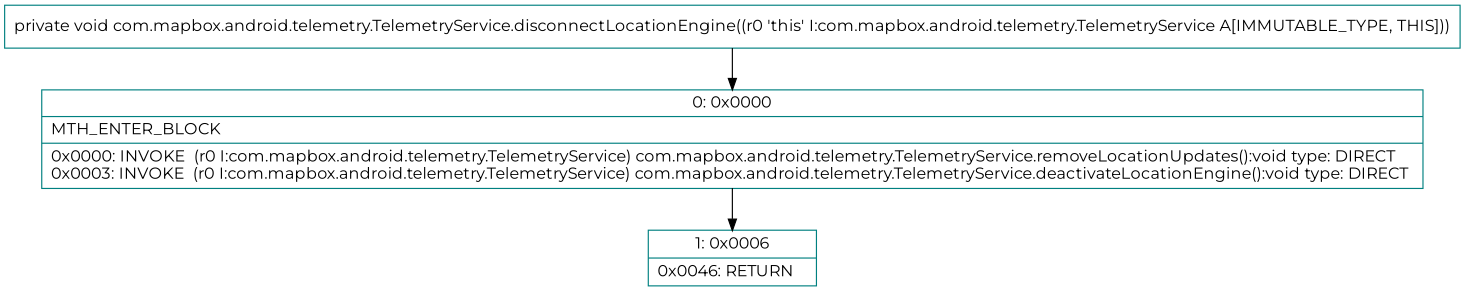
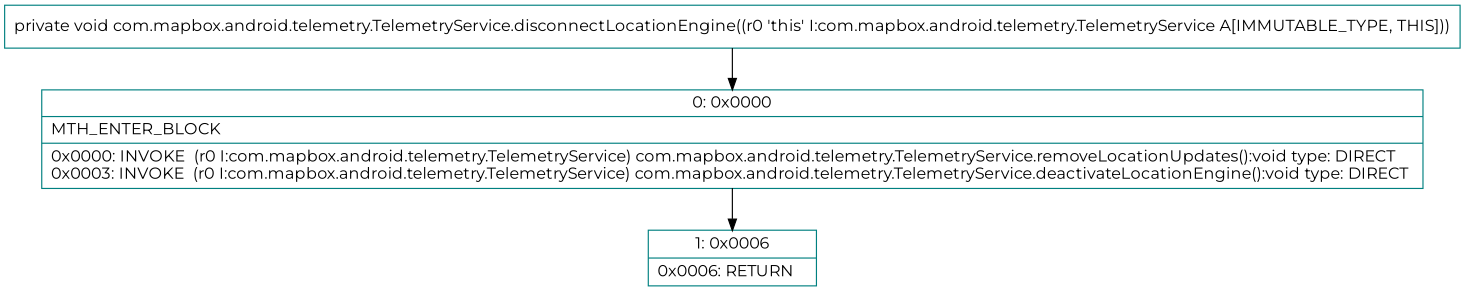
(732, 271) -> (732, 271)
